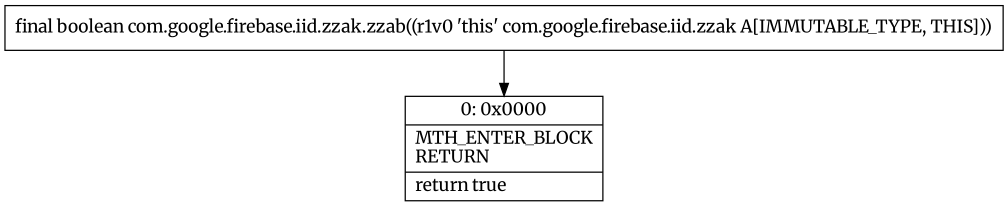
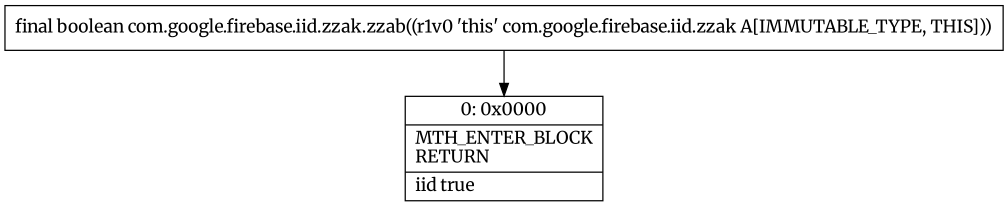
(461, 186) -> (446, 186)
